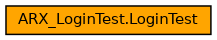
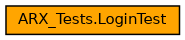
(108, 20) -> (93, 20)
